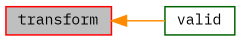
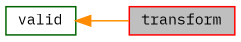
(146, 21) -> (110, 21)
